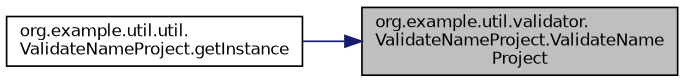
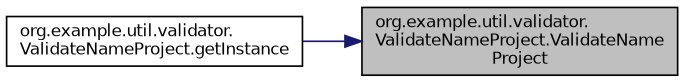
(155, 41) -> (155, 41)
